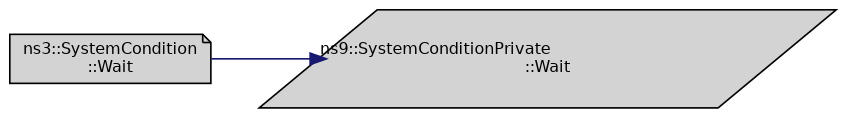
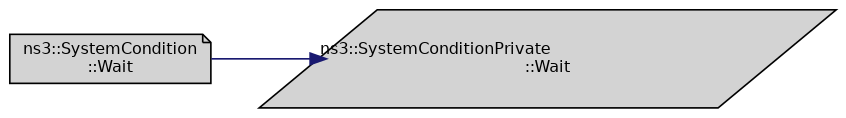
(548, 59) -> (548, 59)
